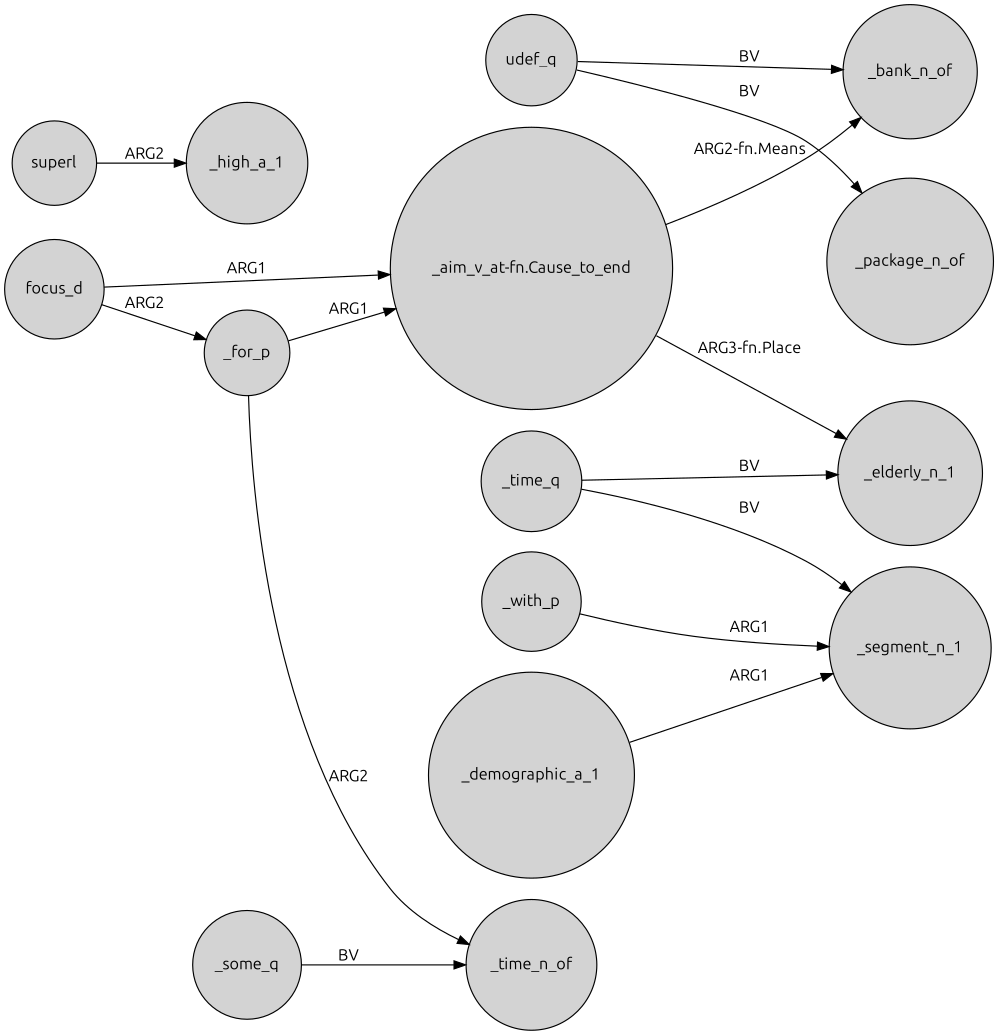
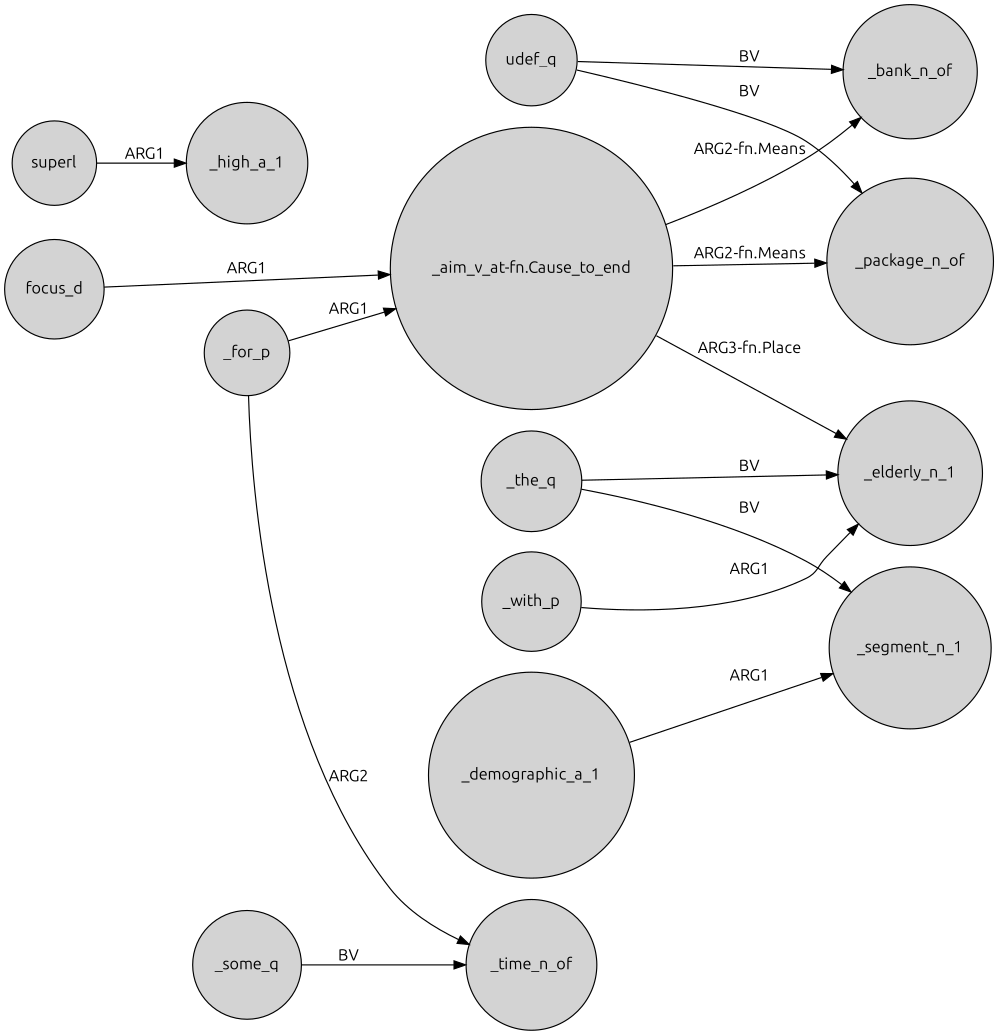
(145, 154) -> (145, 154)
none -> (744, 265)
(148, 320) -> none
(531, 481) -> (531, 481)
(698, 637) -> (727, 602)
